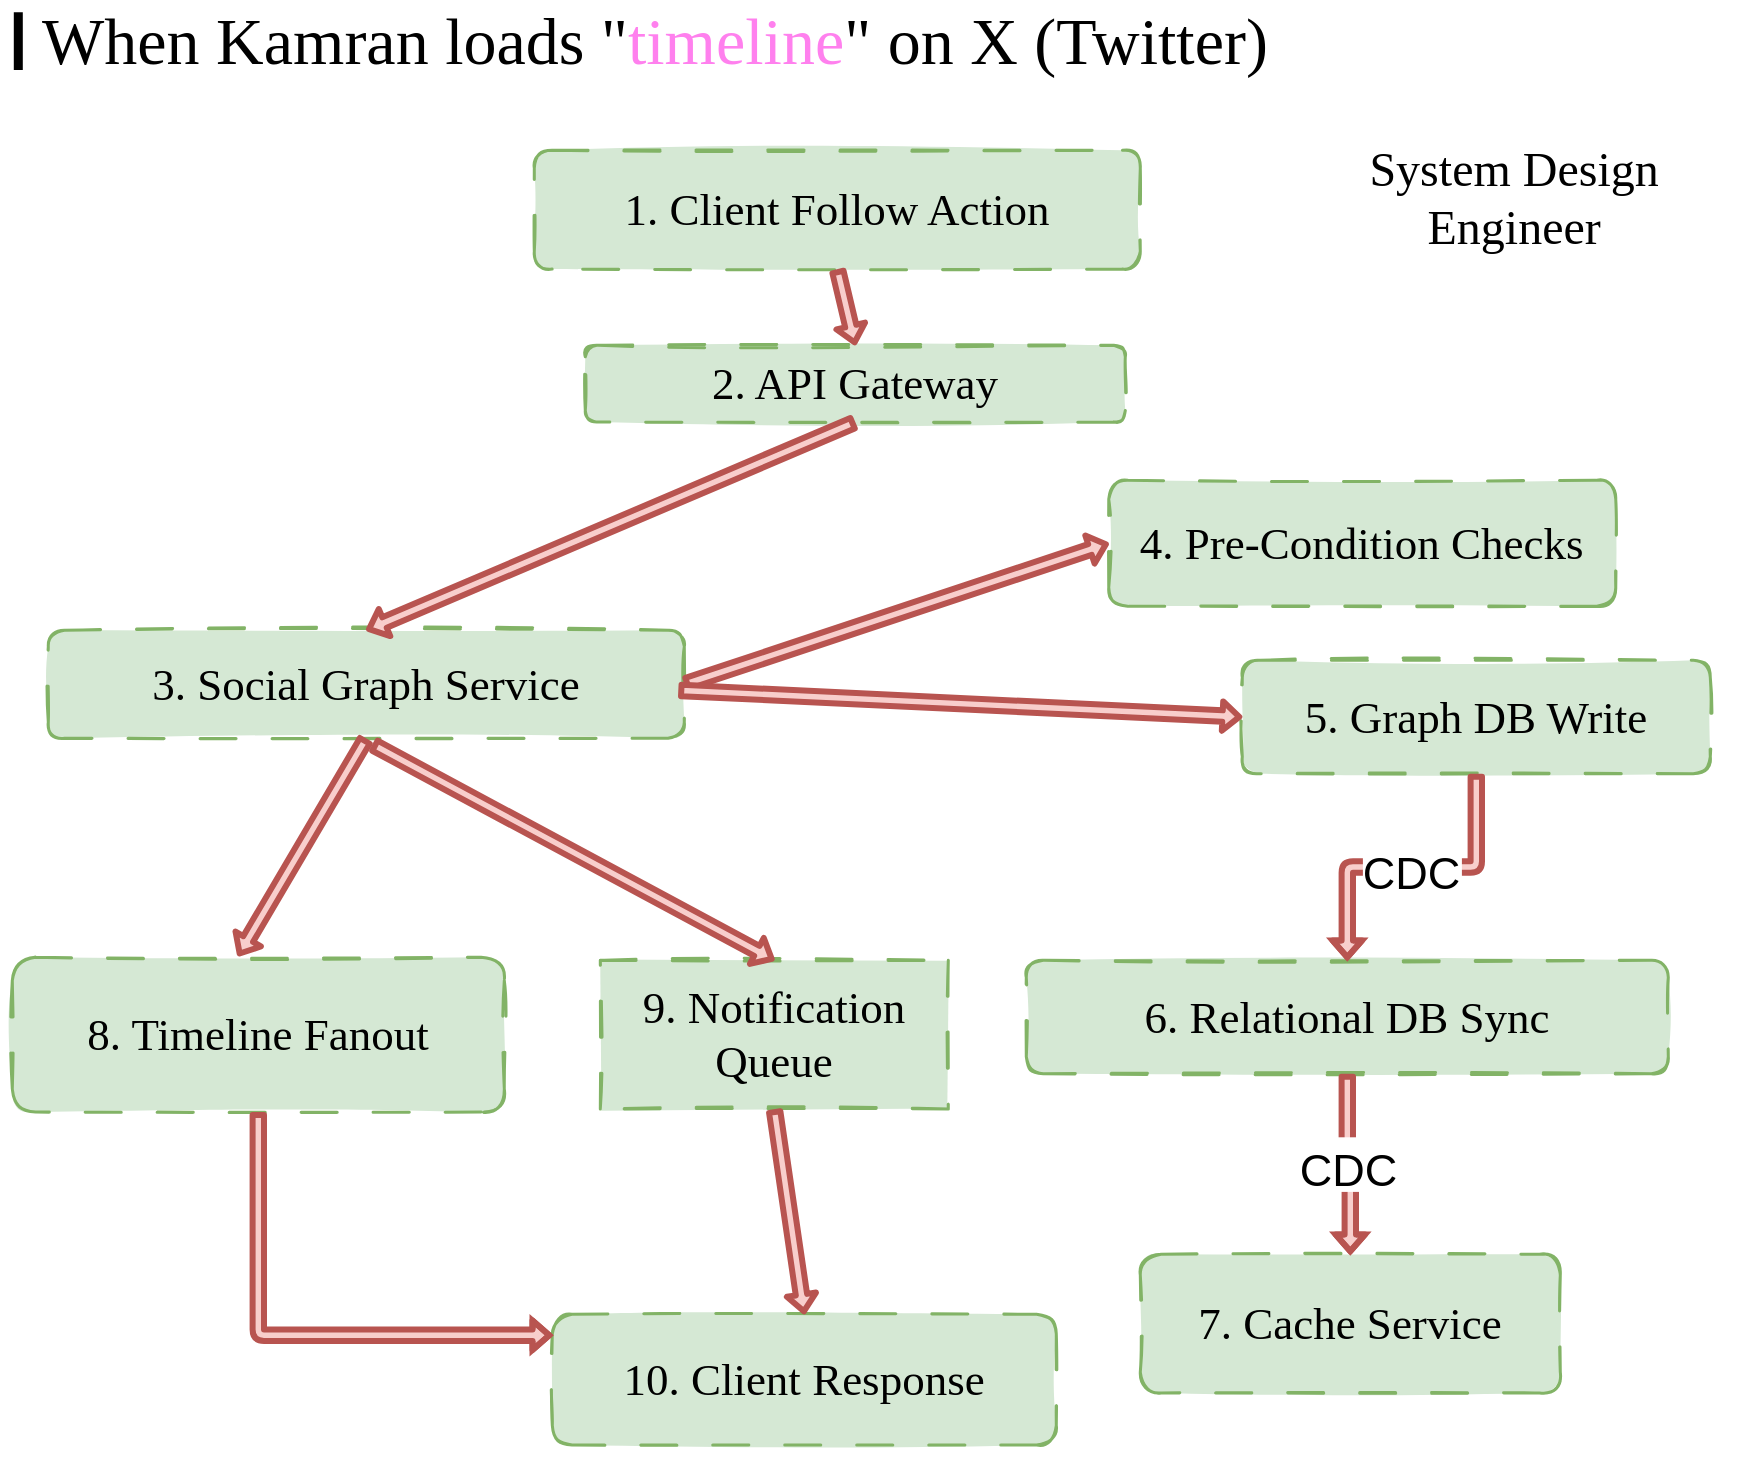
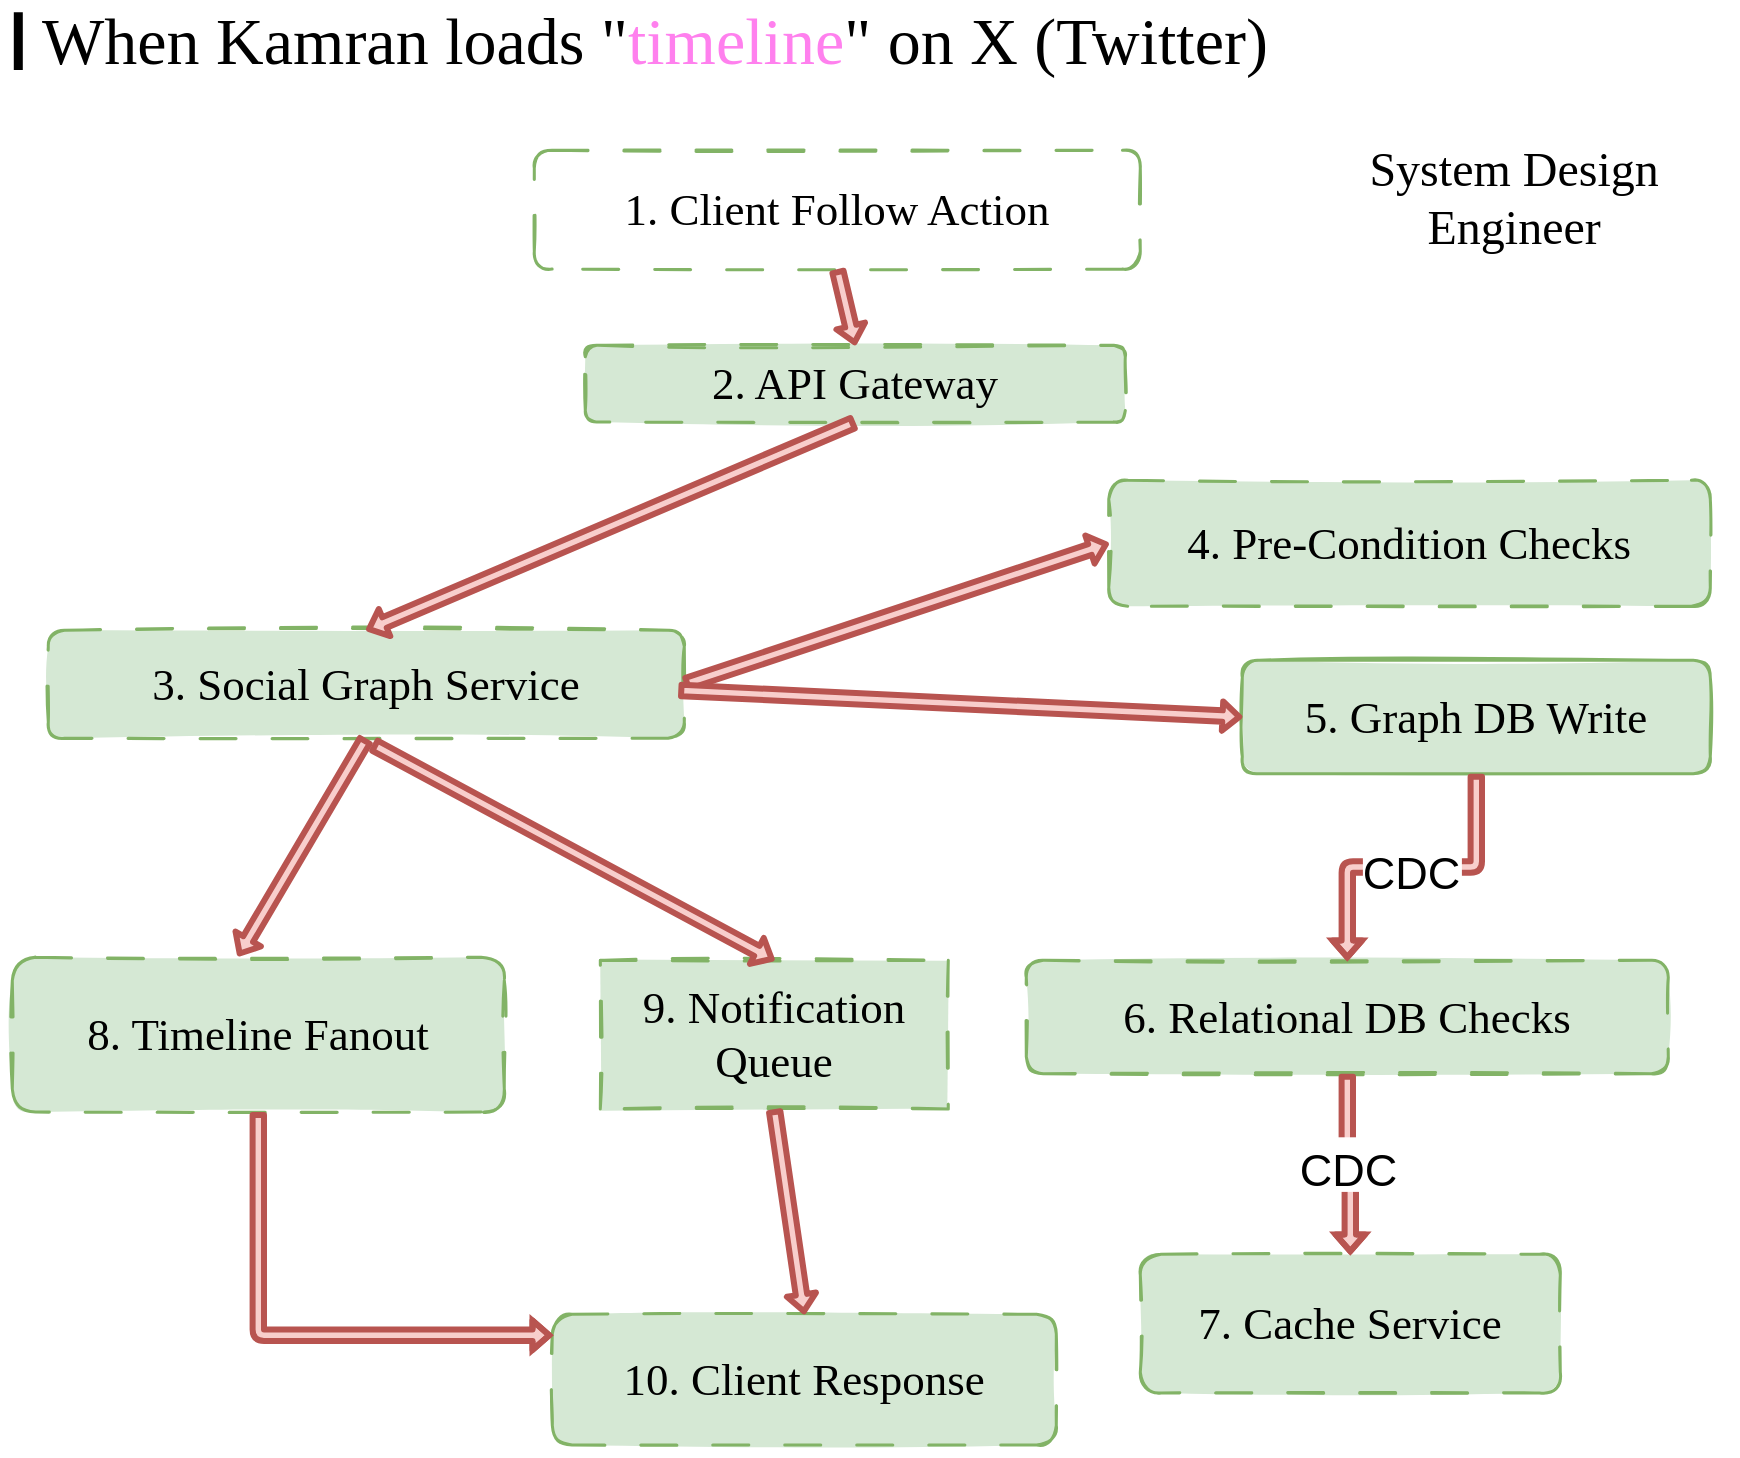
(837, 210) -> (837, 210)
(1362, 543) -> (1410, 543)
(1476, 717) -> (1476, 717)
(1347, 1017) -> (1347, 1017)
